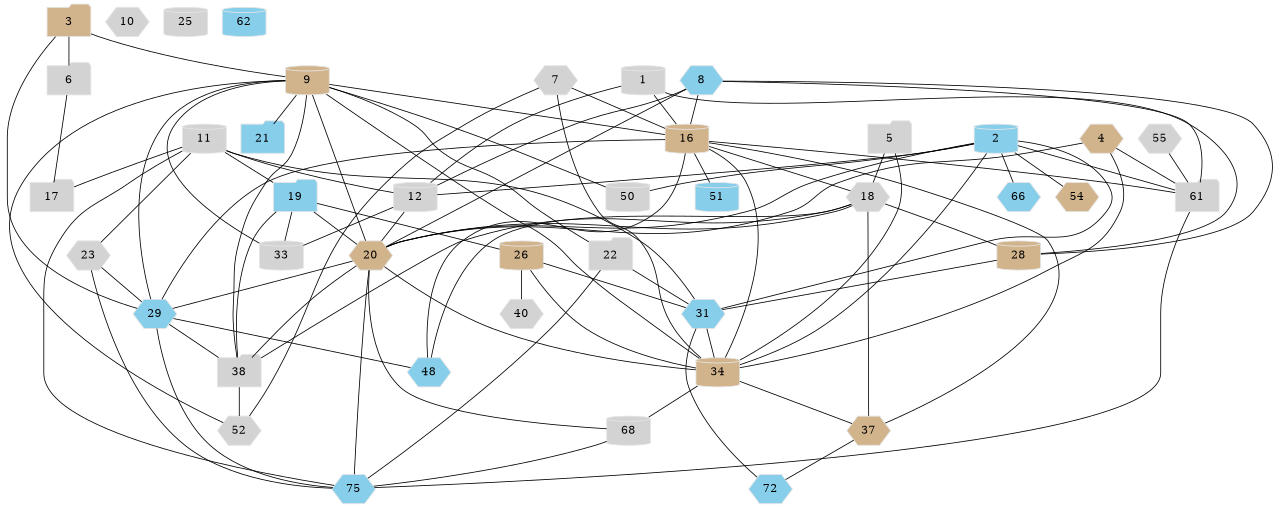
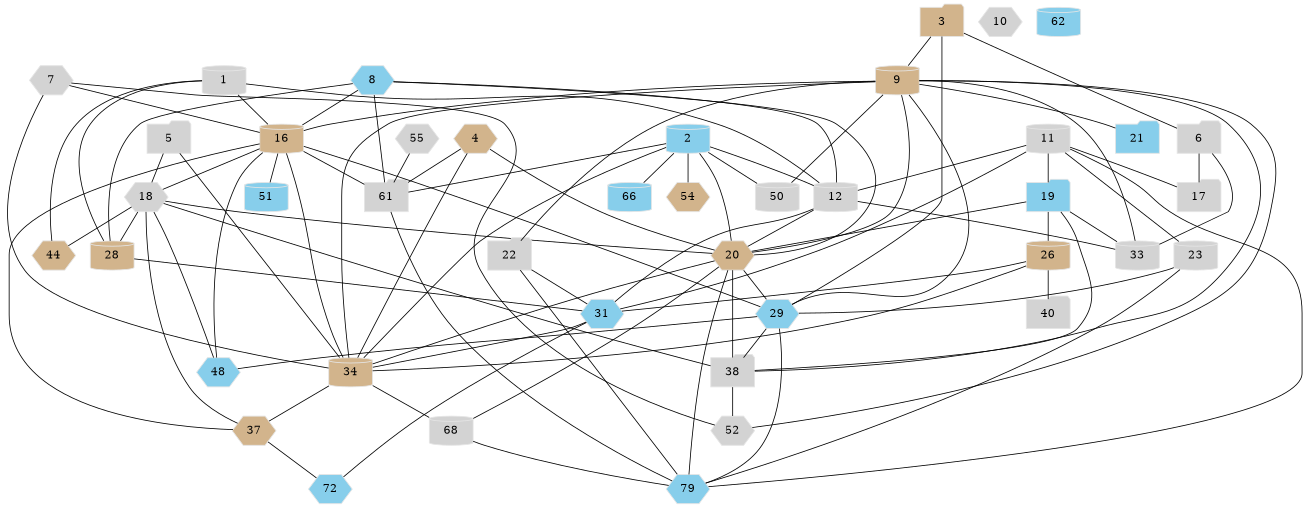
(186, 22) -> none
(1019, 197) -> (630, 197)
none -> (1223, 214)
(967, 246) -> (707, 239)
none -> (54, 256)
(88, 256) -> (1196, 256)
(522, 314) -> (1048, 314)
(354, 489) -> (688, 489)
